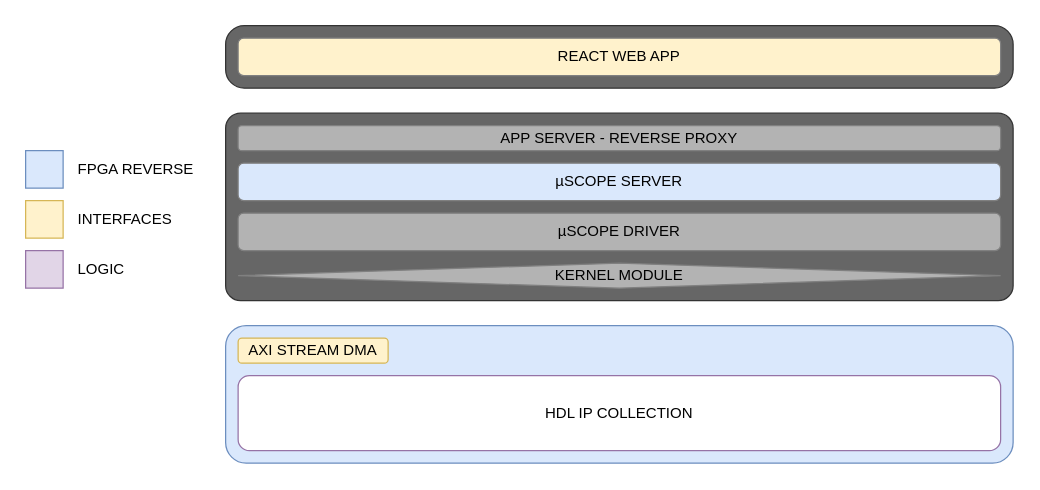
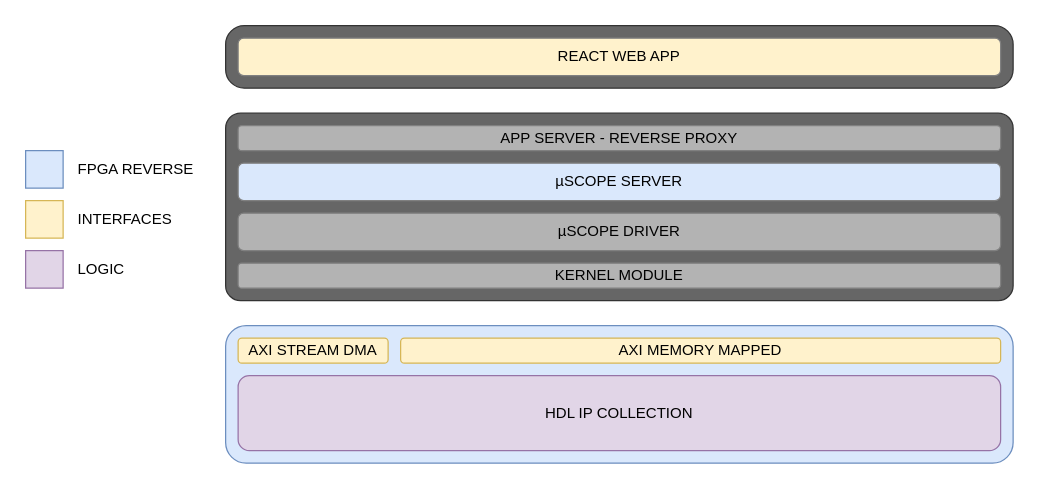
(619, 276) -> (619, 276)
none -> (701, 351)
(619, 413) -> (619, 413)
